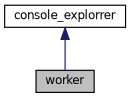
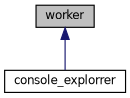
(65, 55) -> (65, 55)
